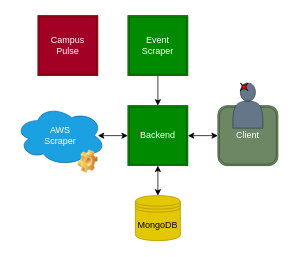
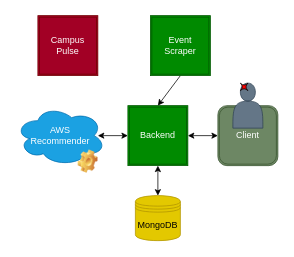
(158, 45) -> (180, 45)
(60, 135) -> (60, 135)
